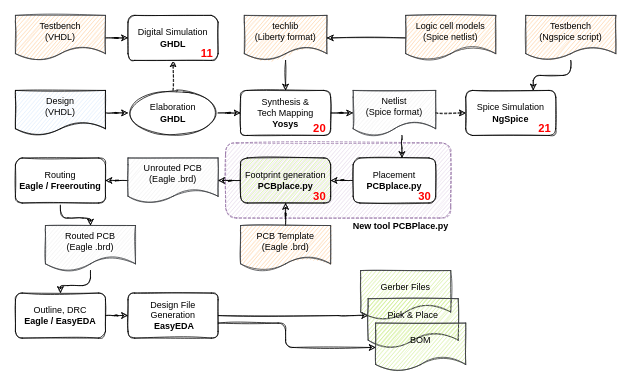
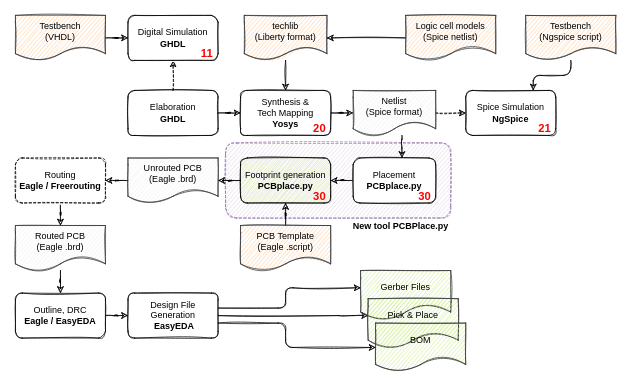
(60, 113) -> none
(117, 113) -> none
(173, 113) -> (173, 113)
(60, 180) -> (60, 180)
(285, 241) -> (285, 241)
(90, 248) -> (60, 248)
none -> (285, 296)
